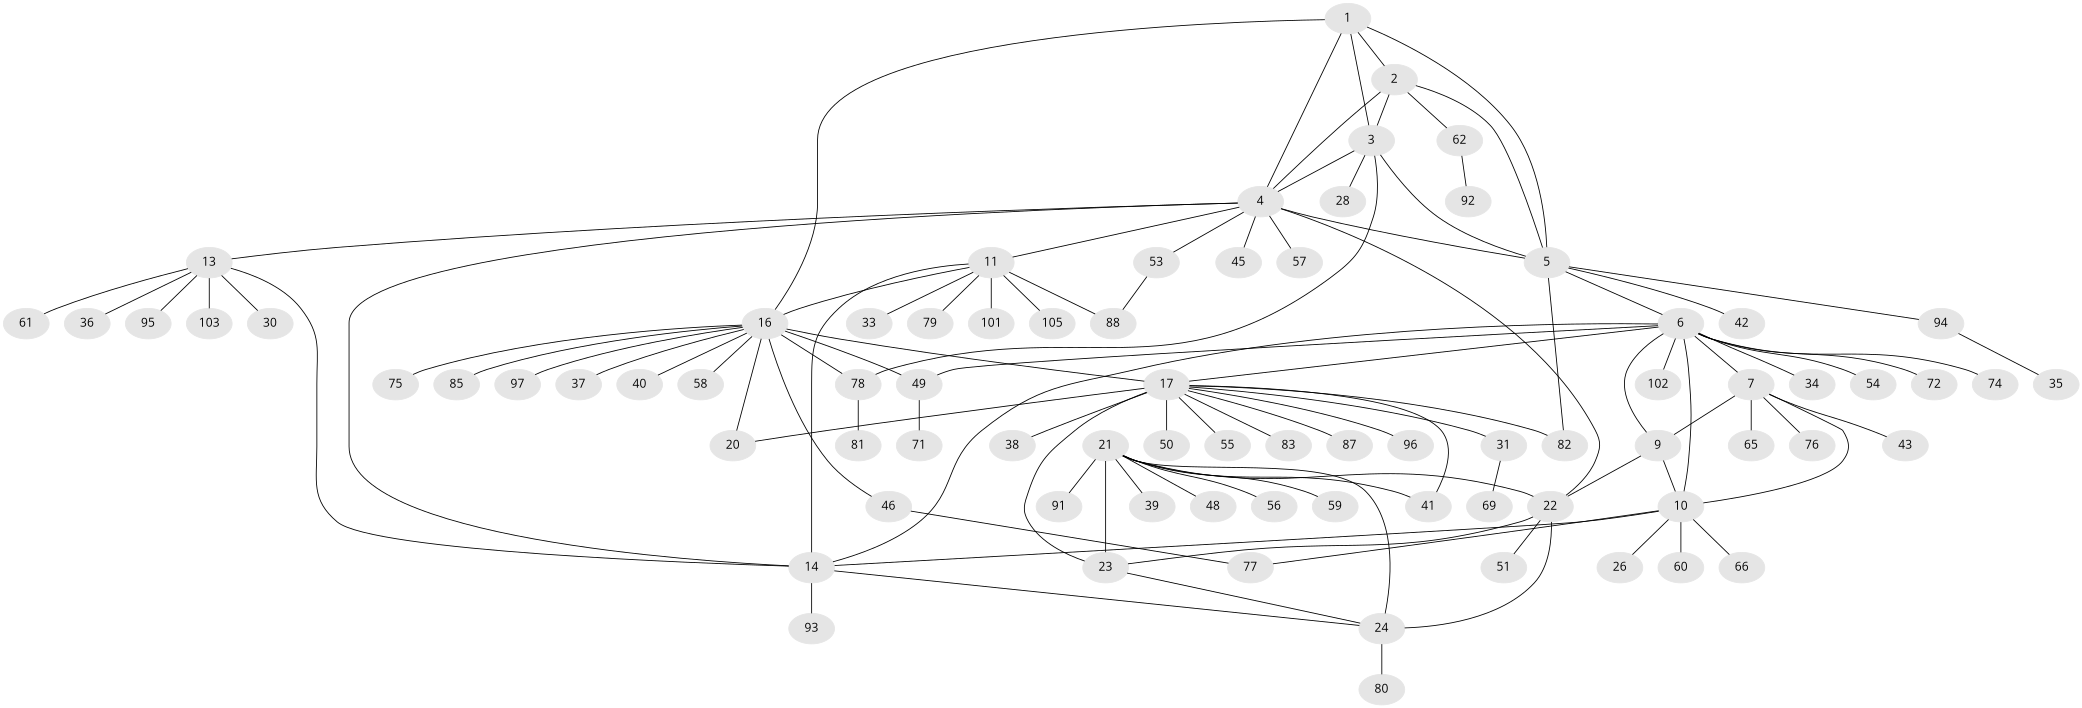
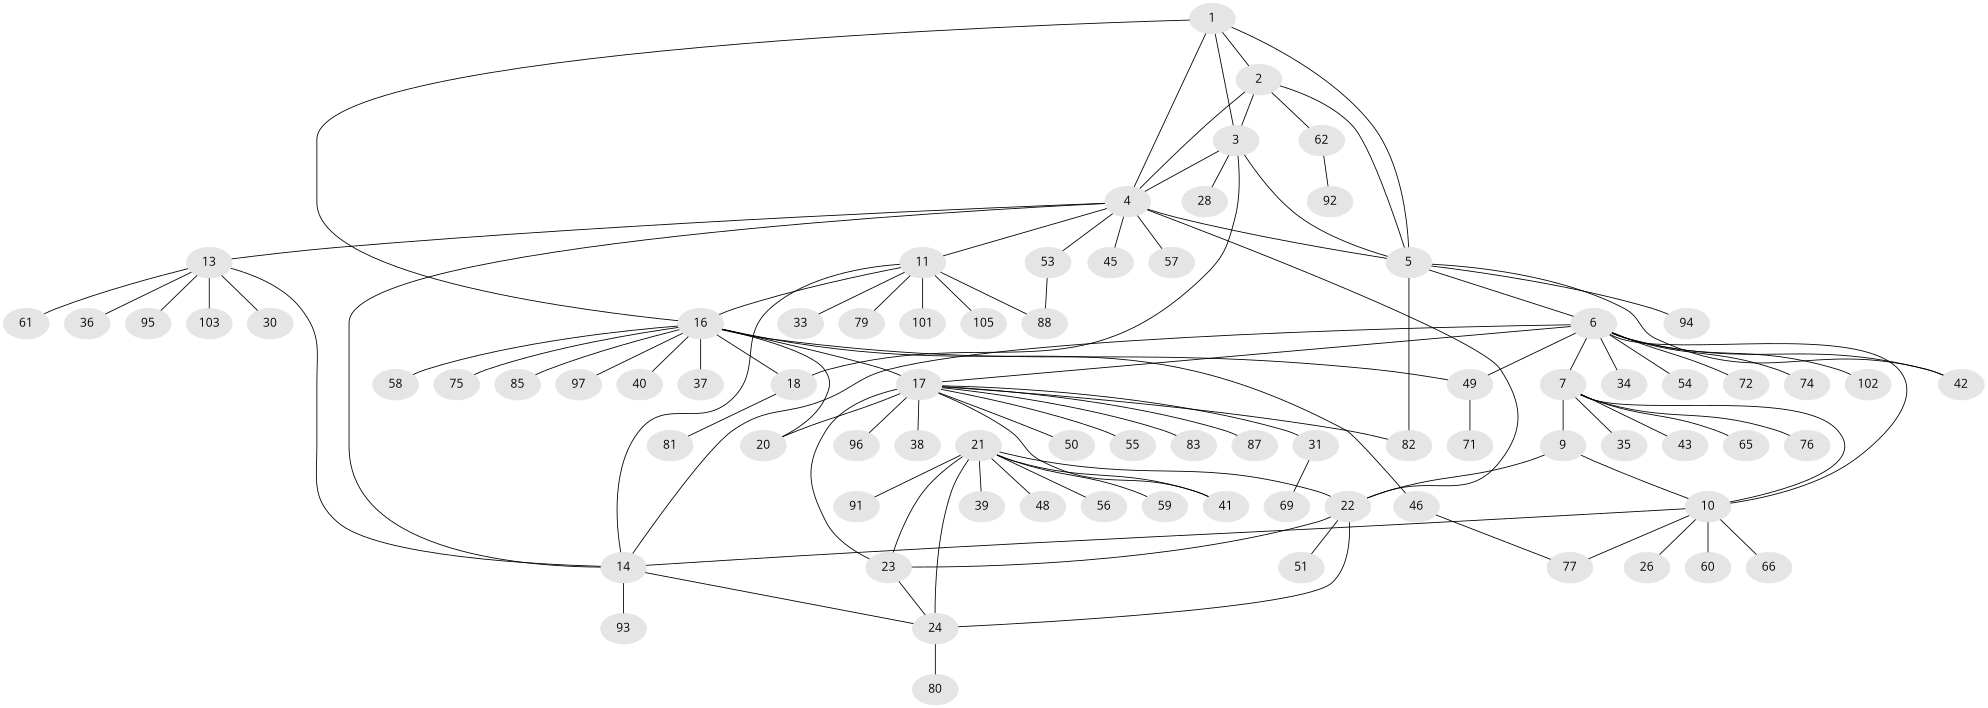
(1999, 354) -> (1594, 415)
(1625, 378) -> (1803, 354)
(858, 385) -> (794, 385)
